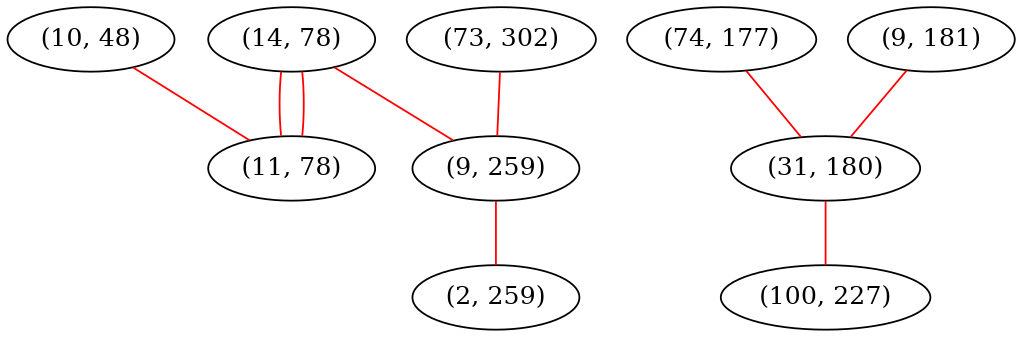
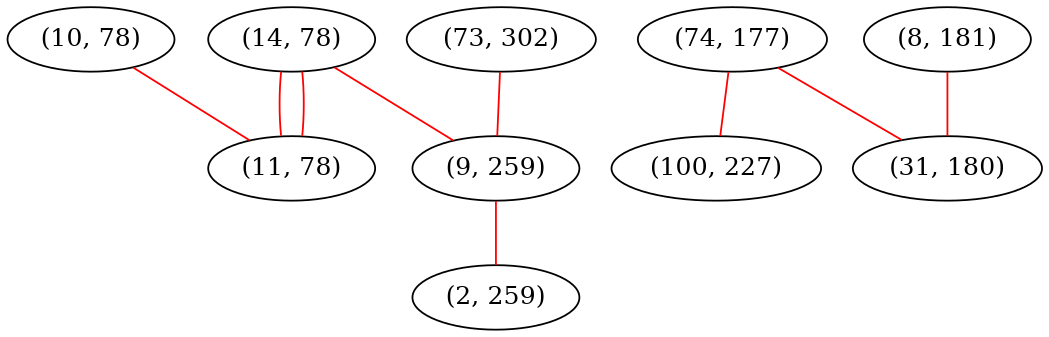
(91, 39) -> (91, 39)
(931, 39) -> (947, 39)
(826, 233) -> (724, 104)
